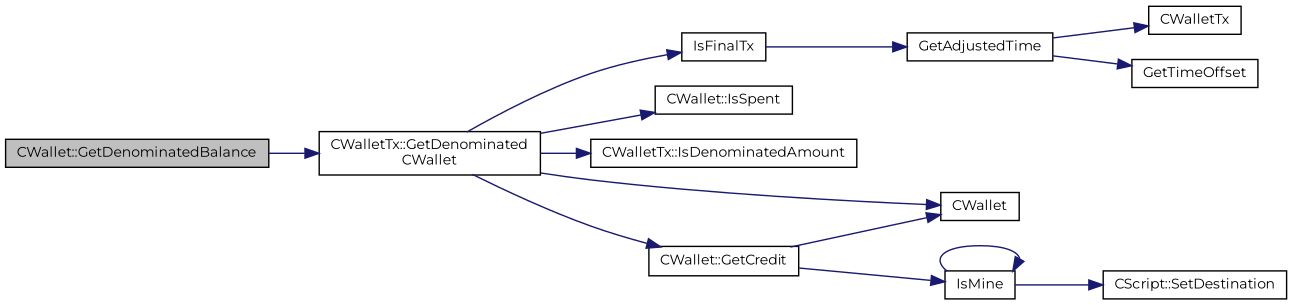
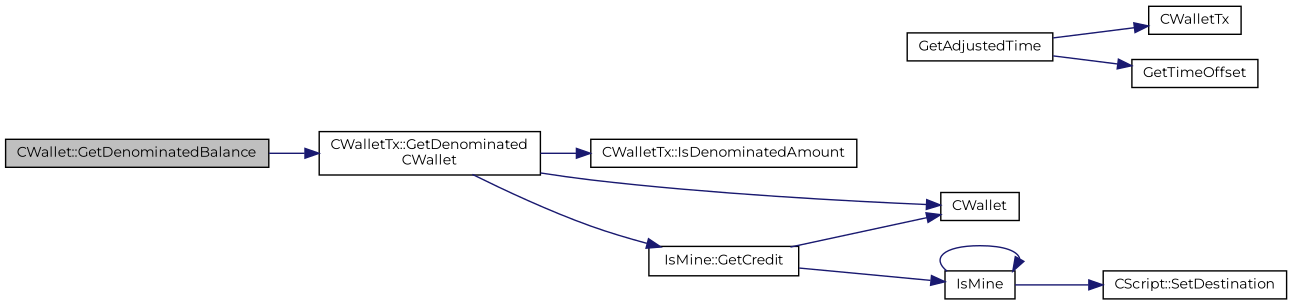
(724, 47) -> none
(724, 100) -> none
(724, 261) -> (724, 261)
